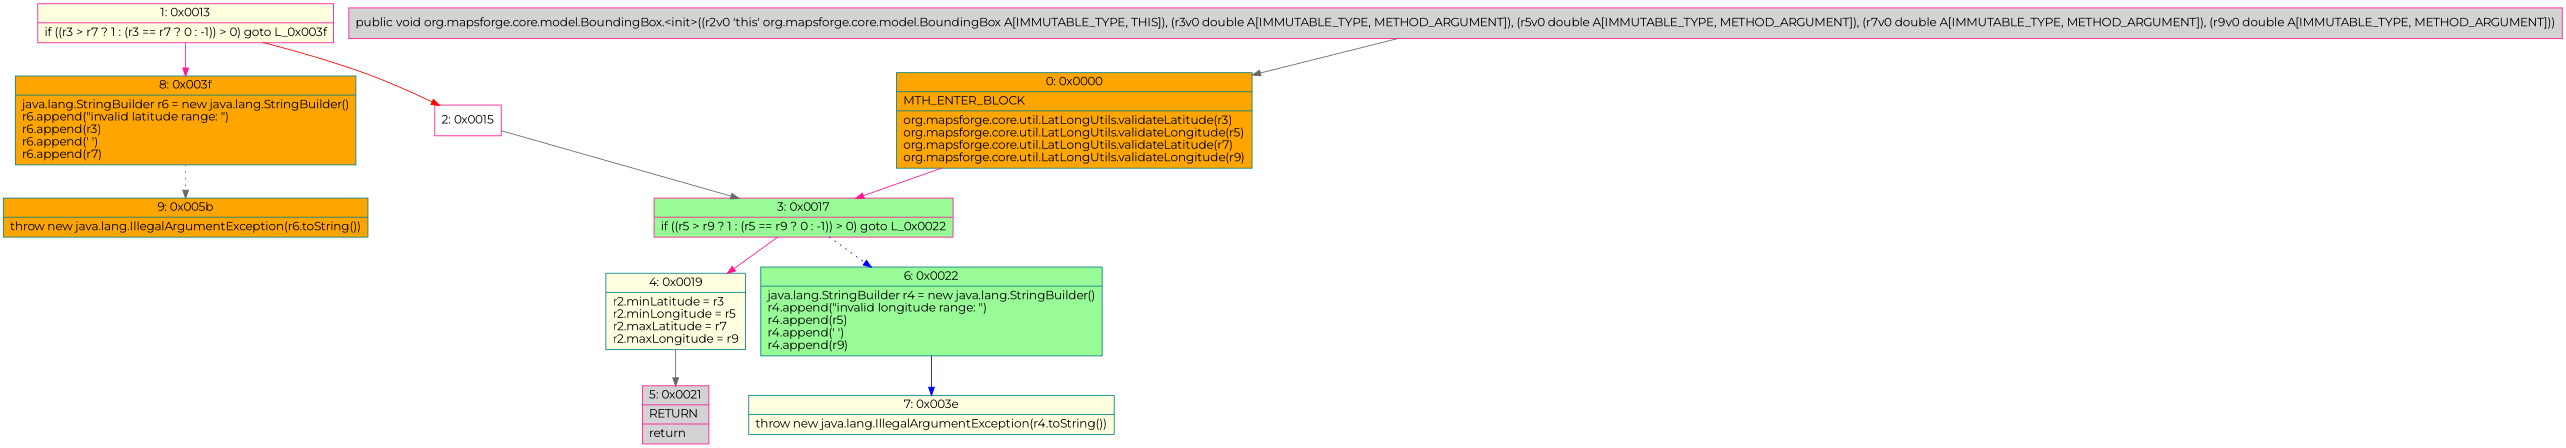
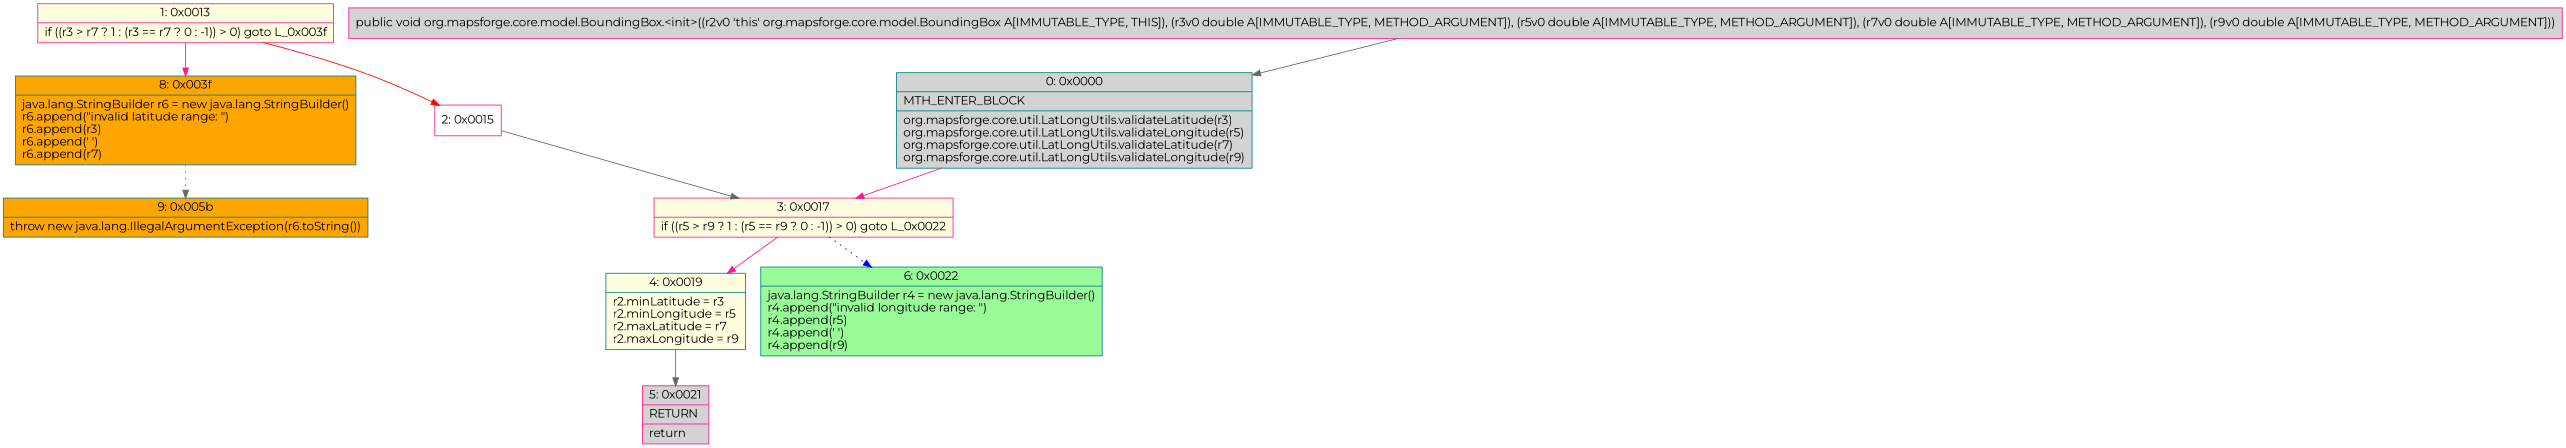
(1074, 120) -> (1074, 120)
(804, 218) -> (804, 218)
(931, 415) -> none
